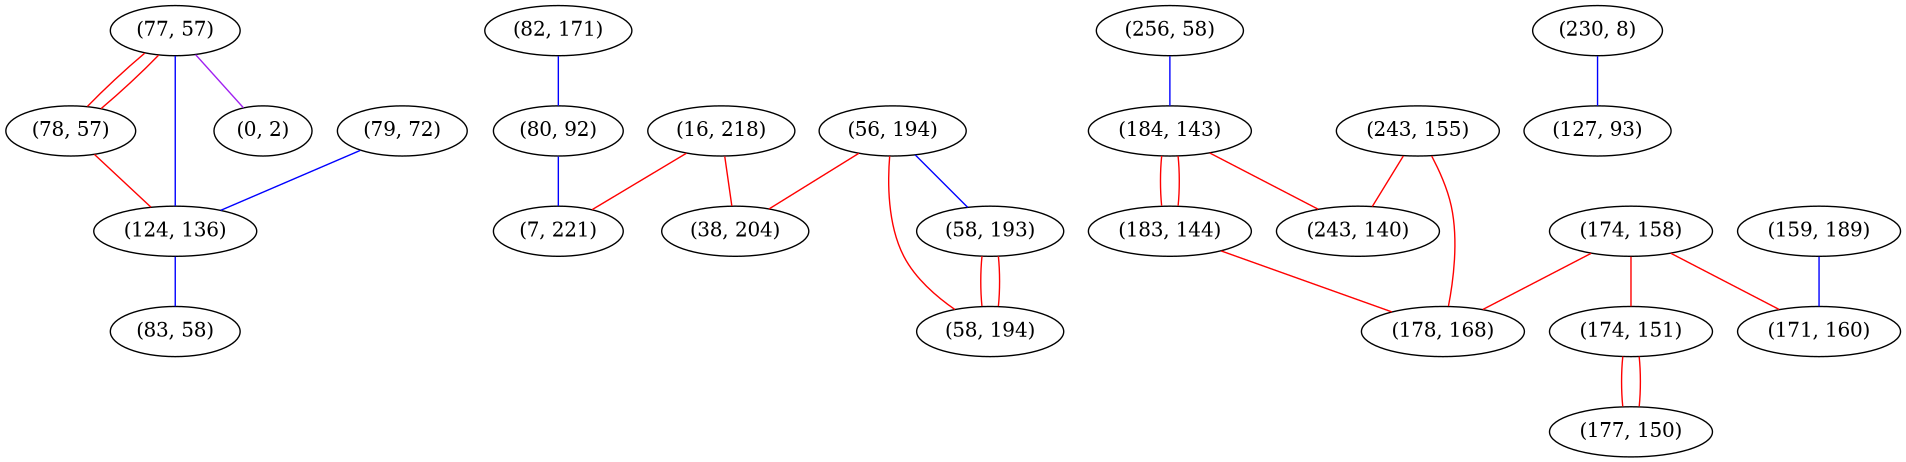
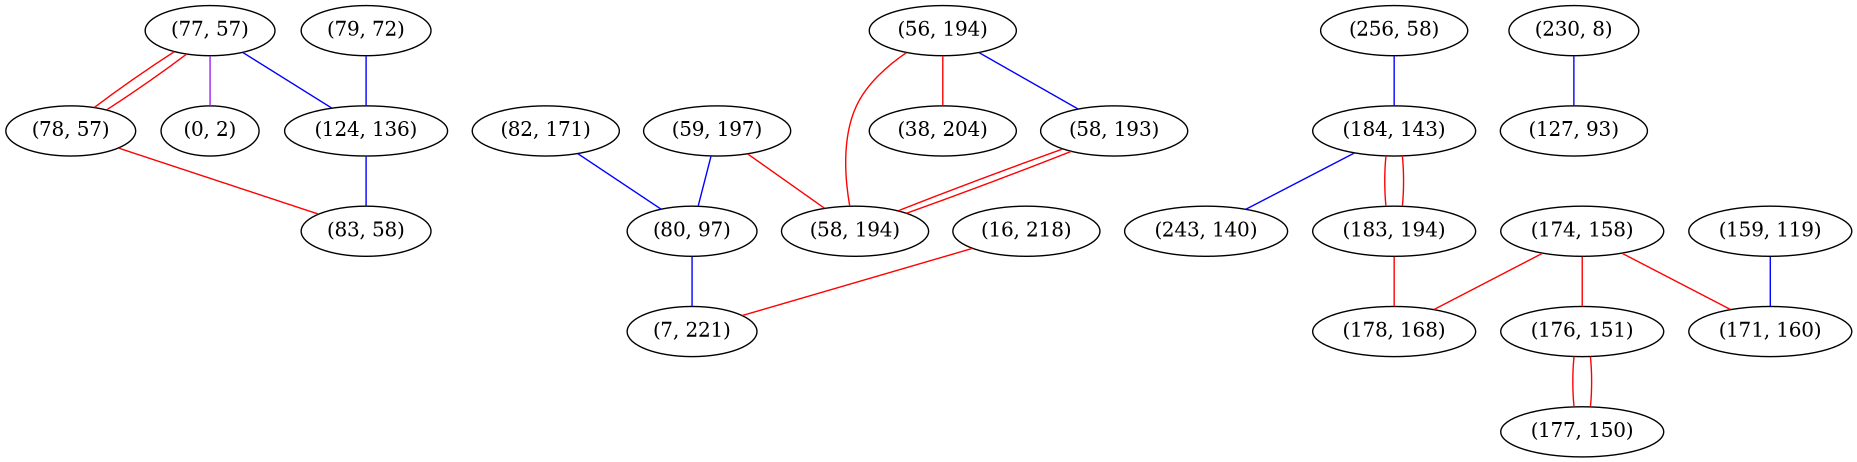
(558, 131) -> (692, 231)
none -> (717, 131)
(1418, 131) -> none
(123, 181) -> (218, 181)
(728, 181) -> none
(1264, 181) -> (1300, 181)
(1170, 231) -> (1394, 231)
(1819, 231) -> (1770, 231)
(1631, 332) -> (1582, 332)
